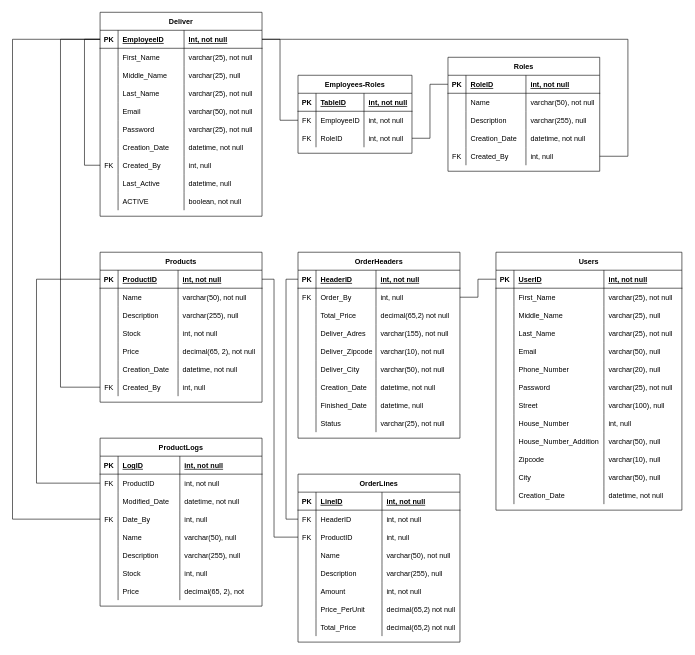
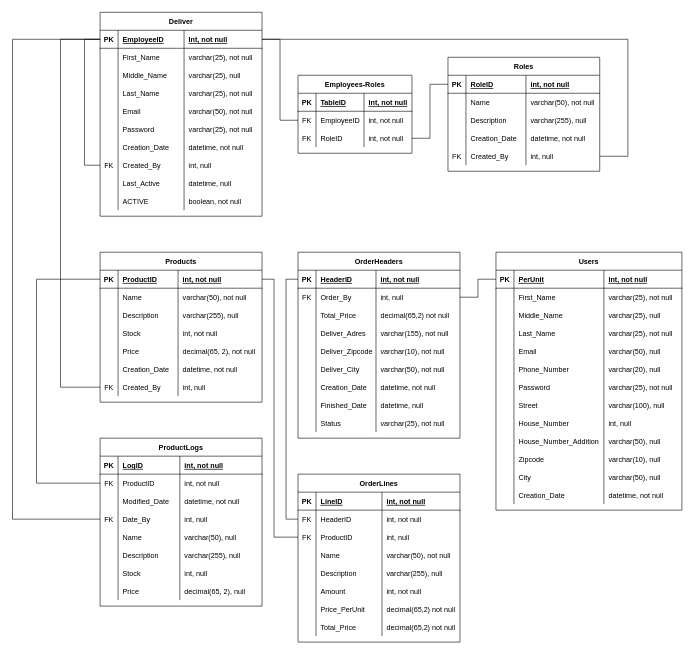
(530, 280) -> (532, 280)
(217, 592) -> (217, 592)
